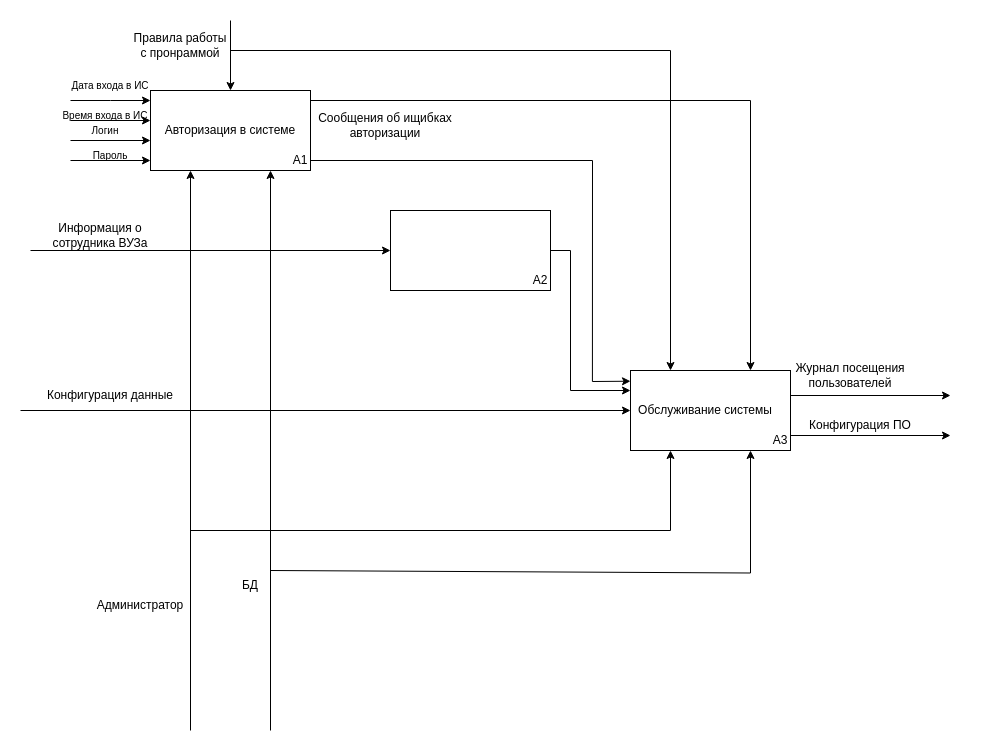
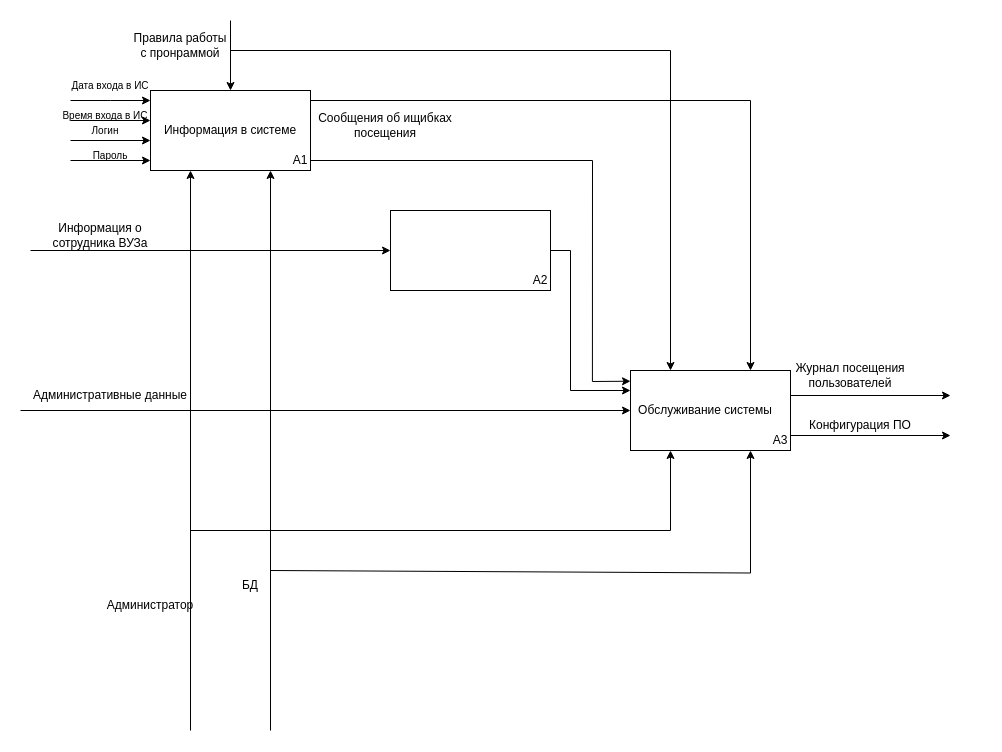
(386, 126) -> (386, 126)
(231, 131) -> (231, 131)
(111, 396) -> (111, 396)
(141, 606) -> (151, 606)
